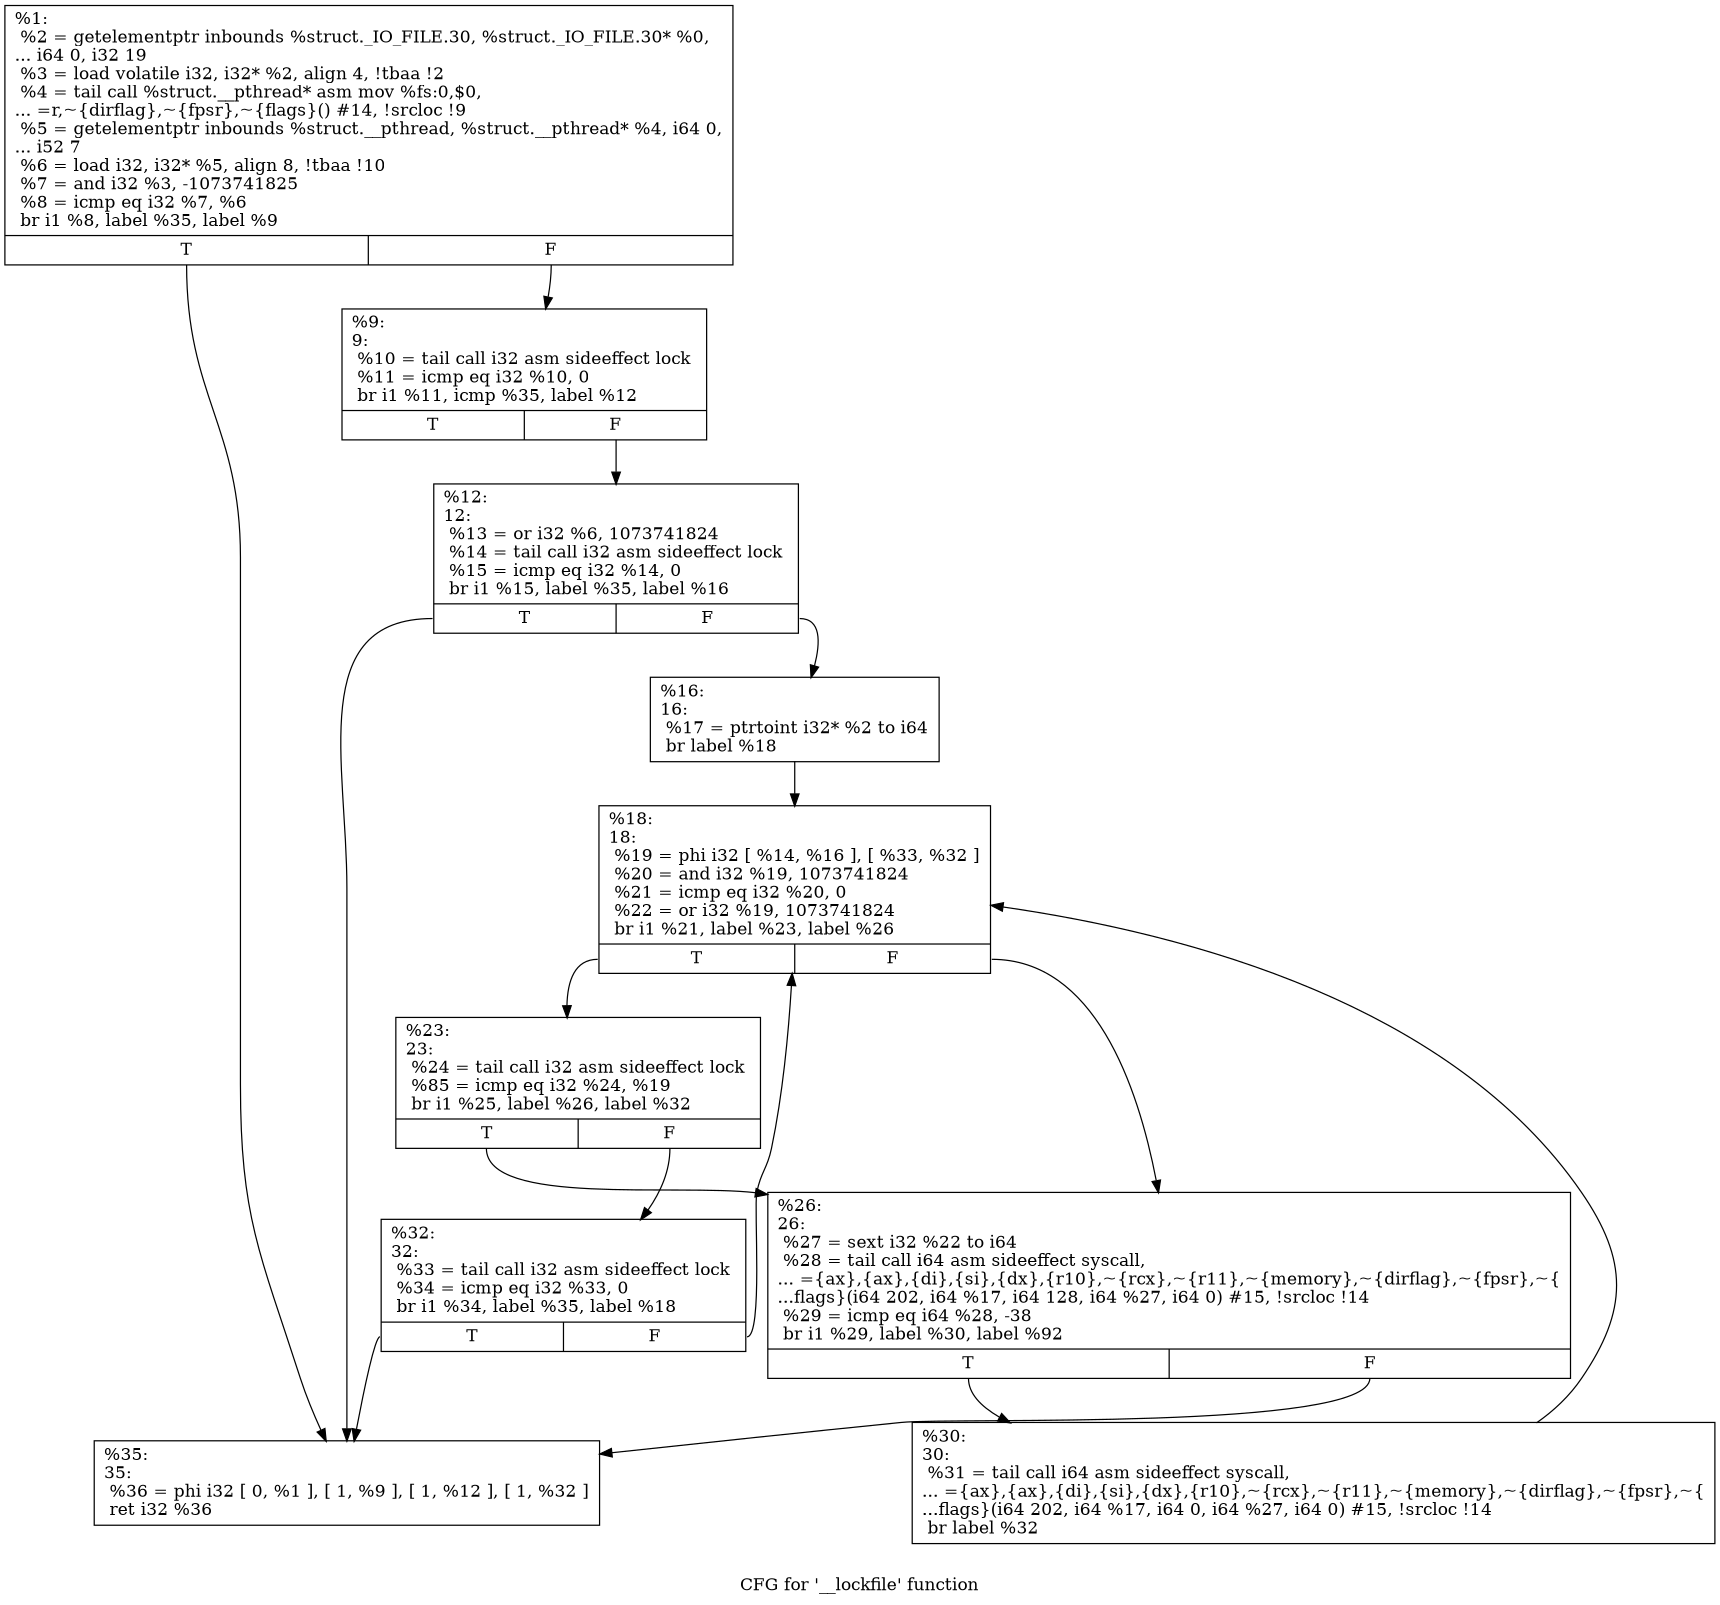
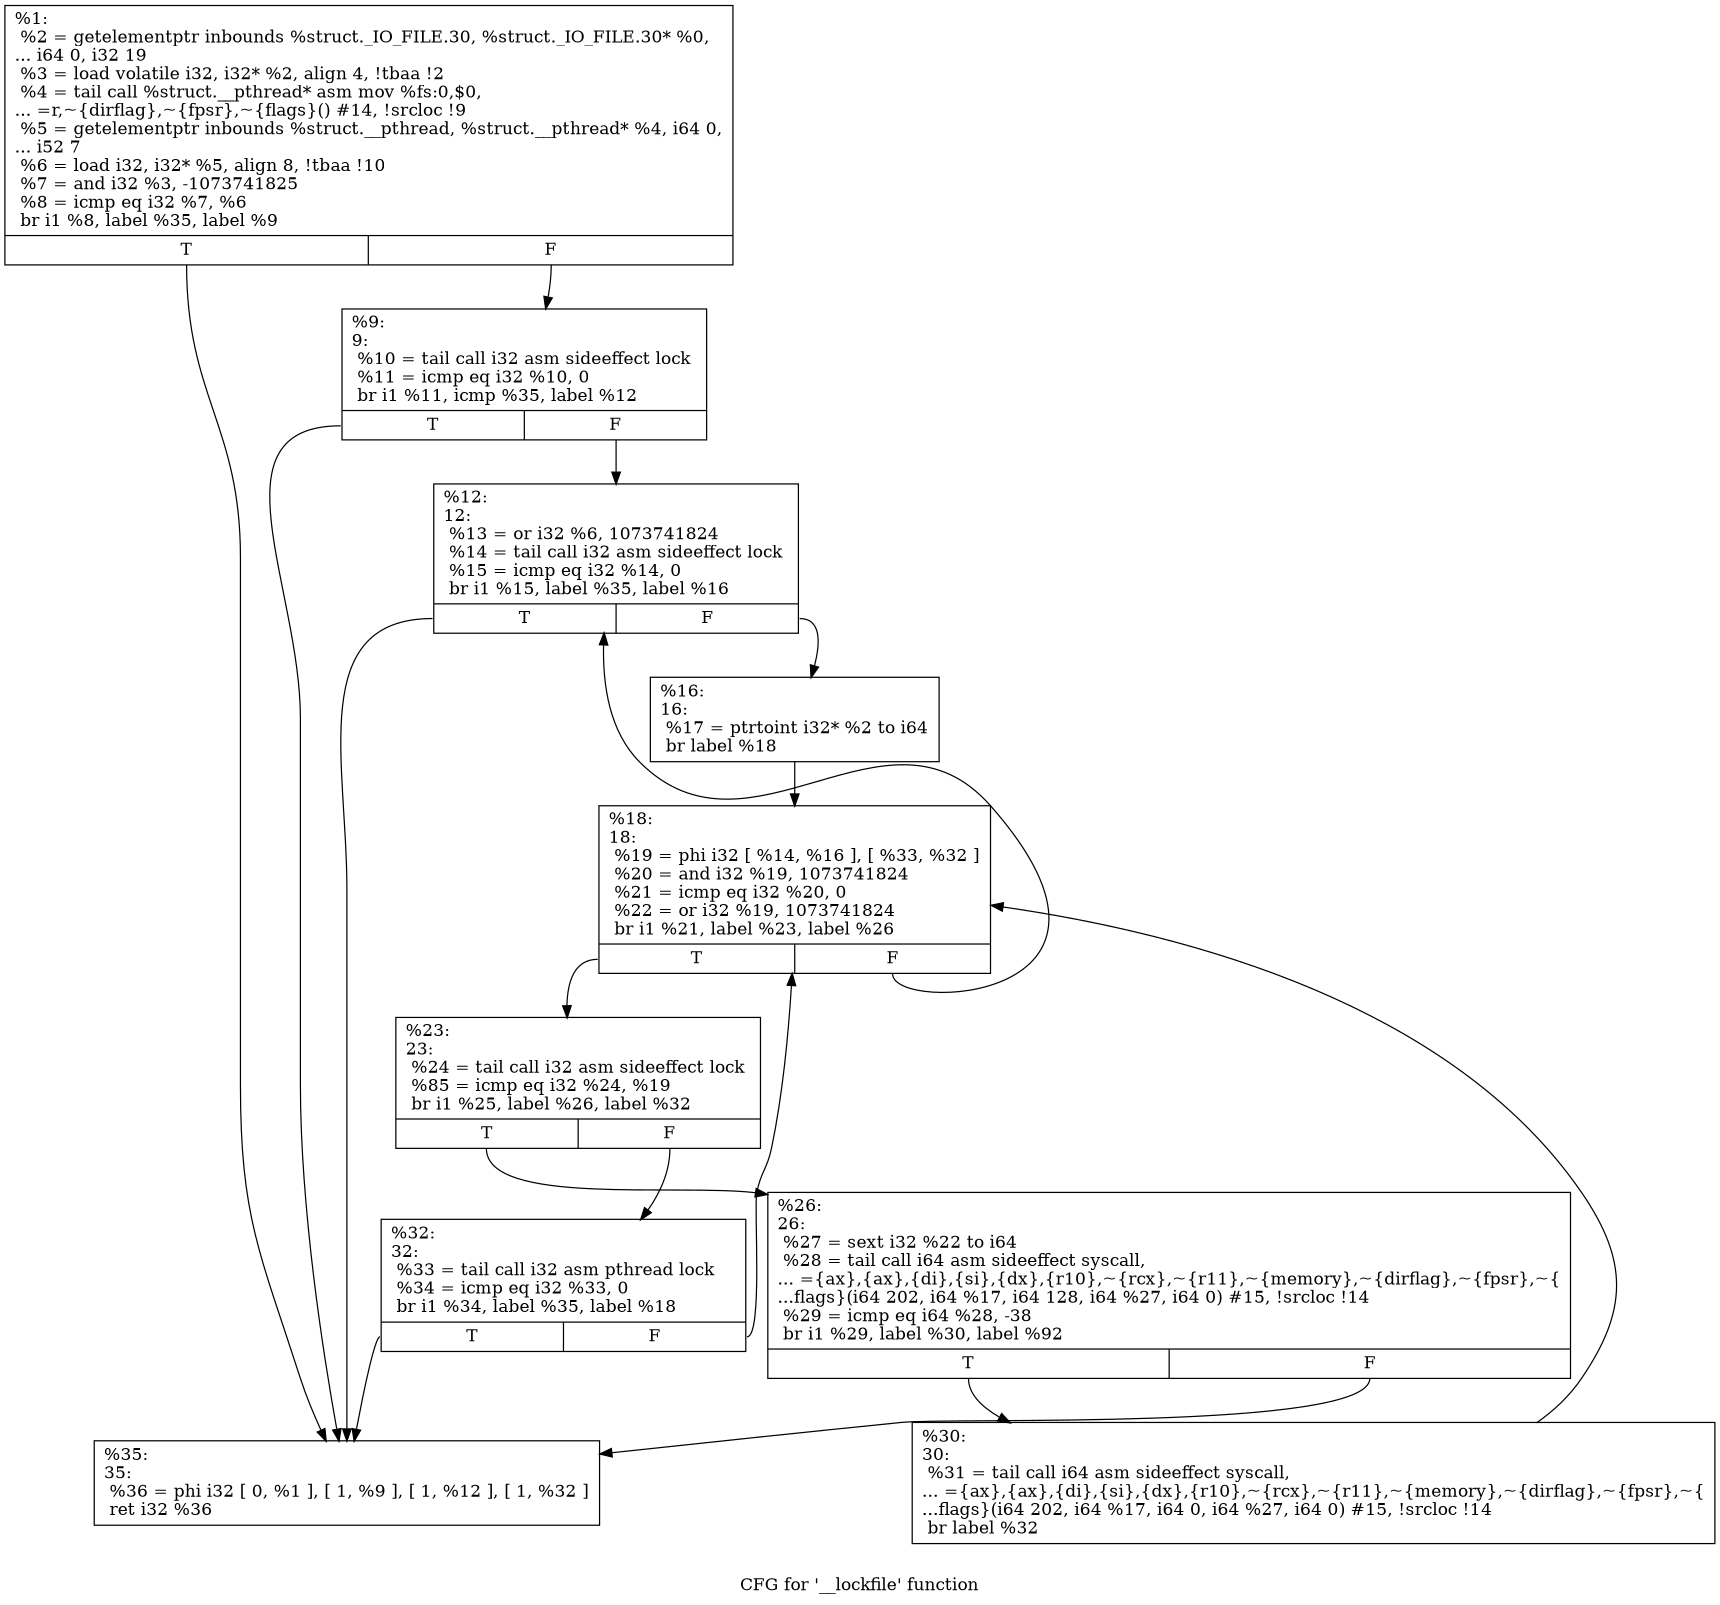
none -> (300, 905)
(1108, 1040) -> (915, 767)
(563, 1270) -> (556, 1270)
